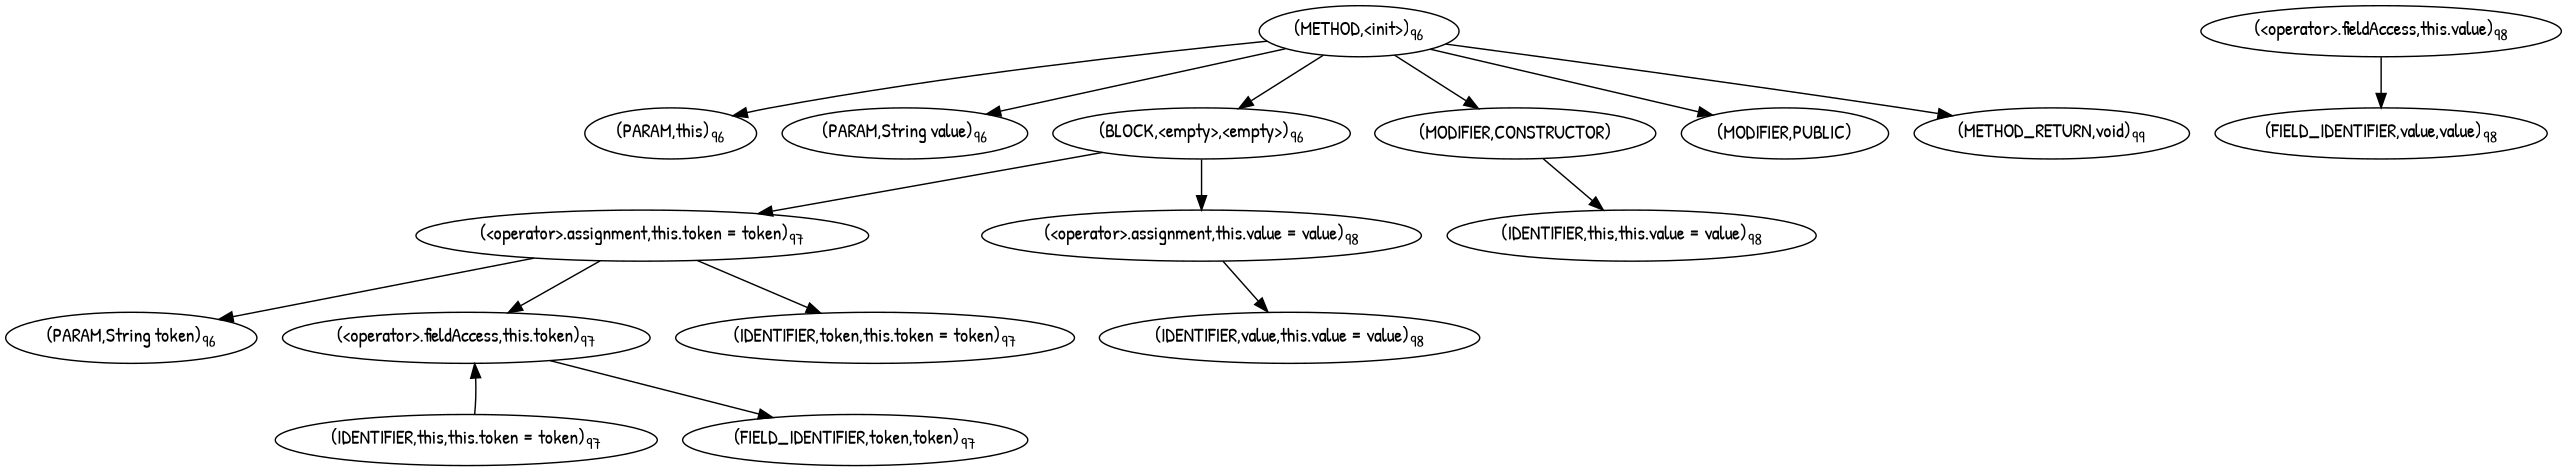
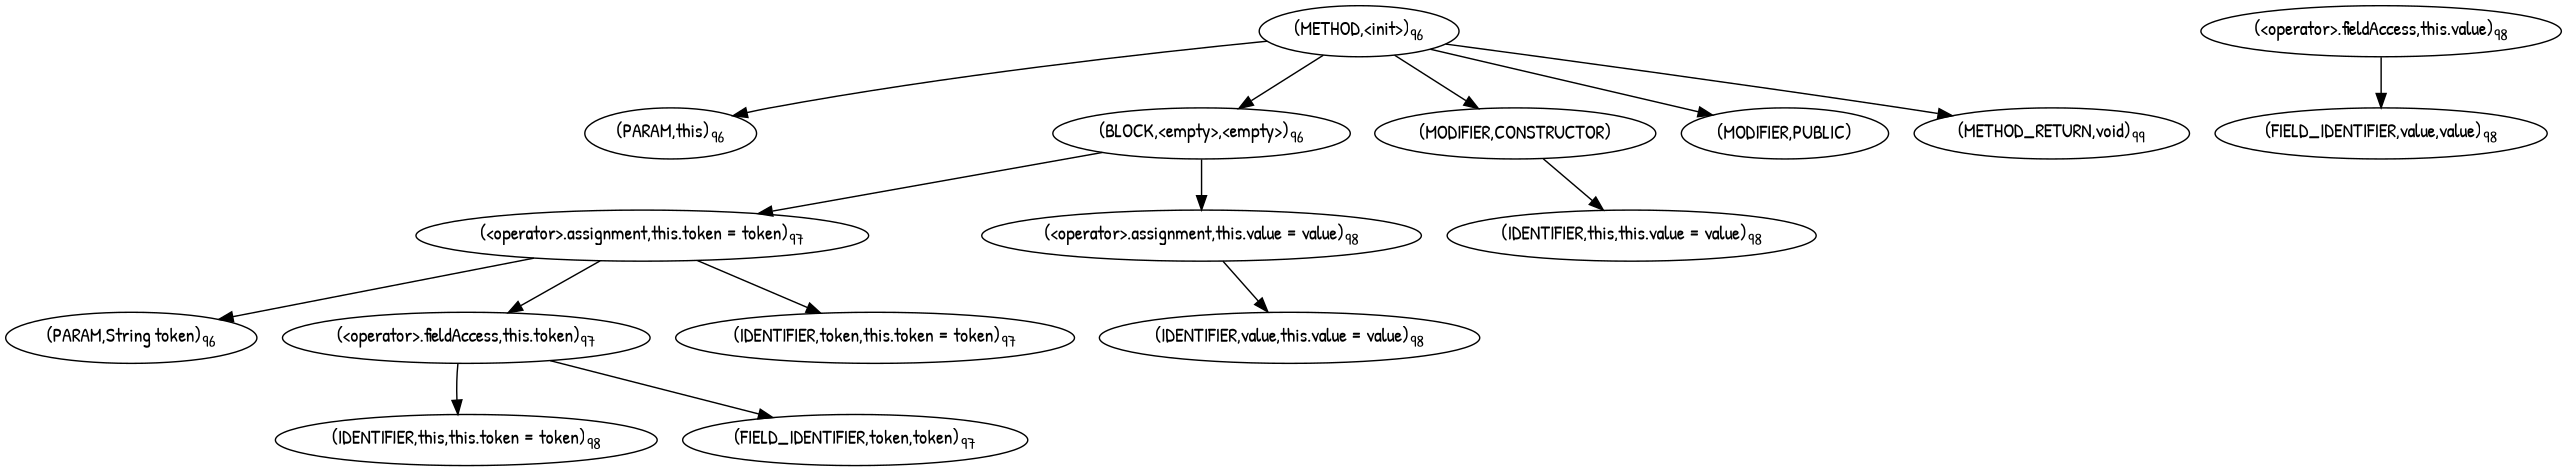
(905, 133) -> none
(476, 396) -> (457, 382)
(594, 438) -> (594, 438)
